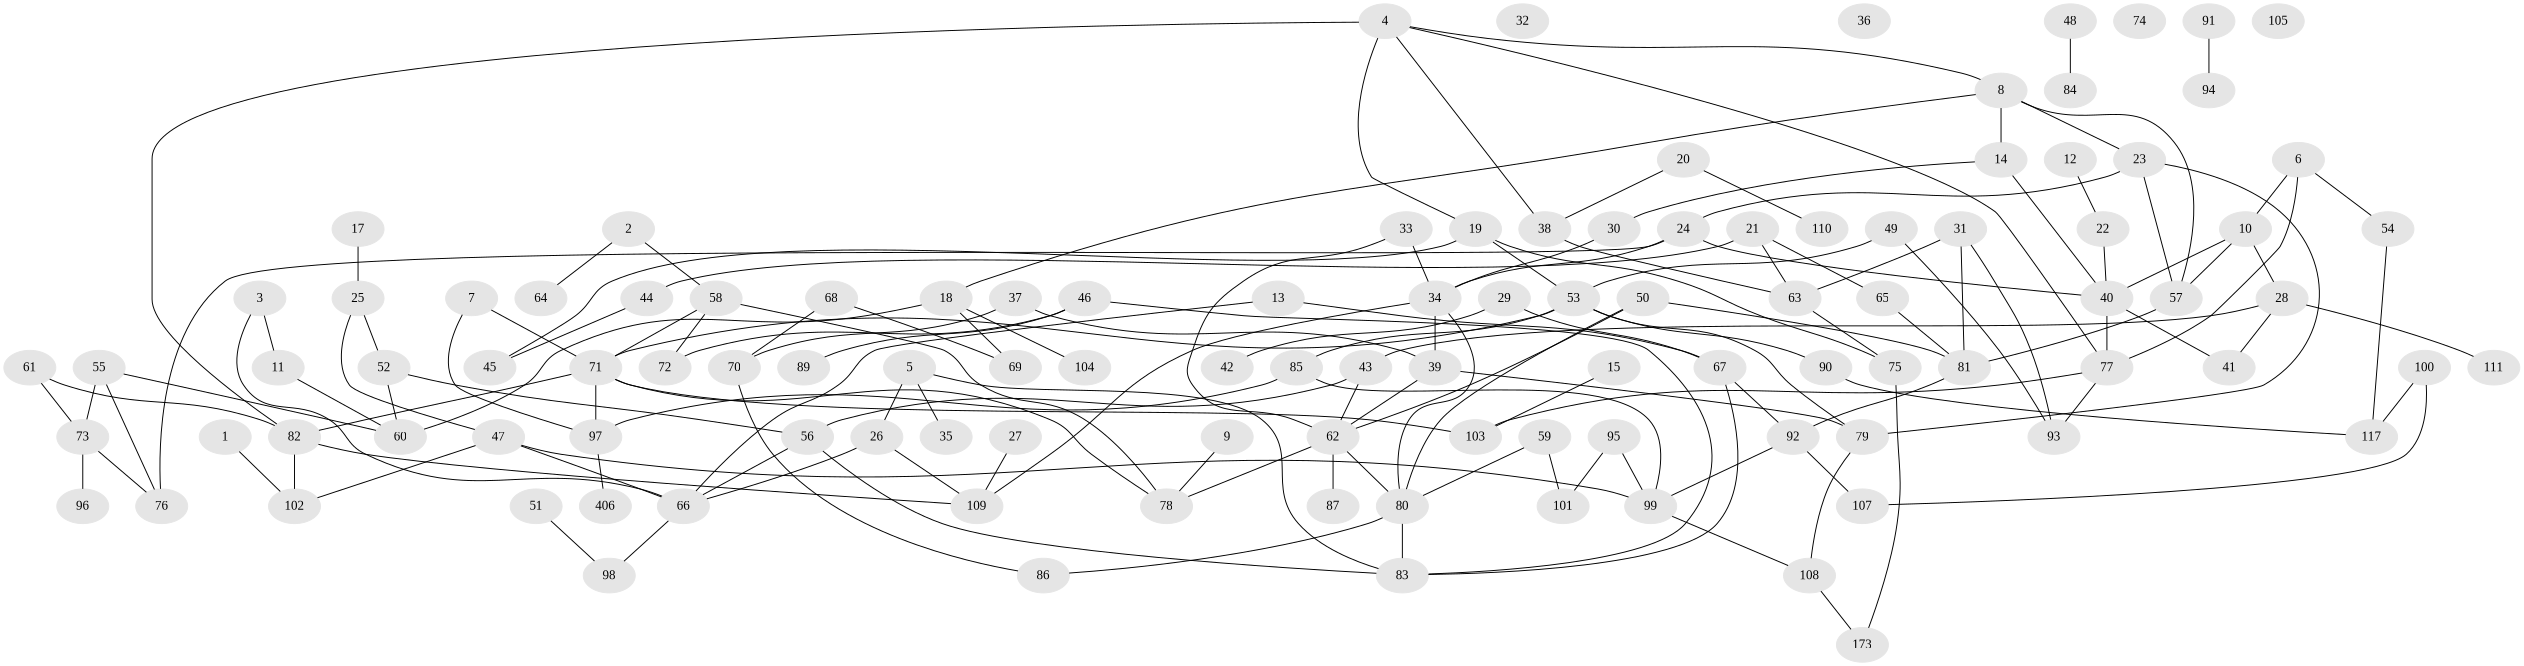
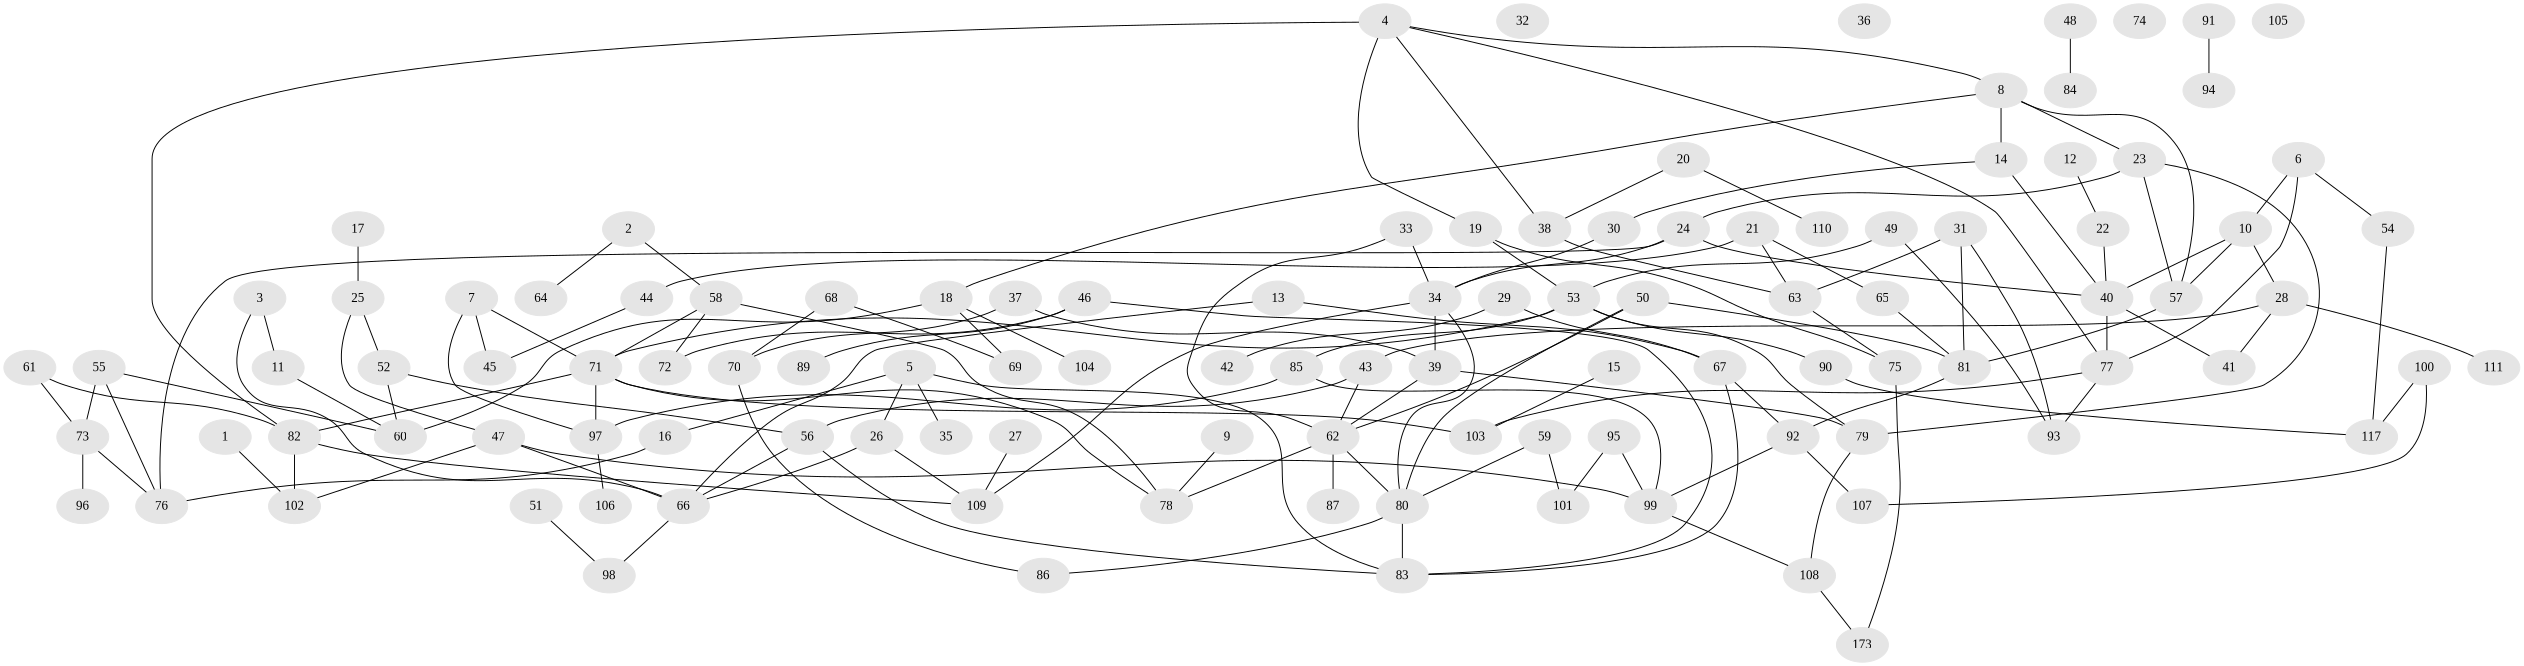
(969, 252) -> (481, 333)
none -> (665, 437)
(605, 506) -> (605, 506)
